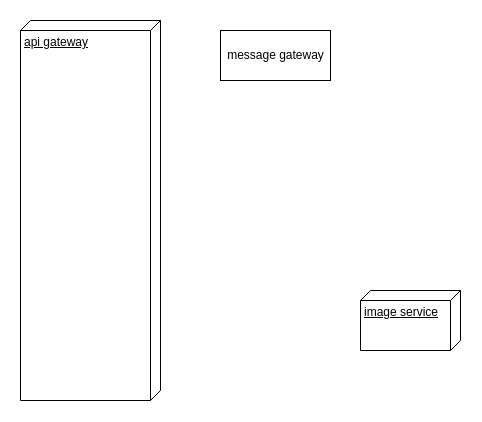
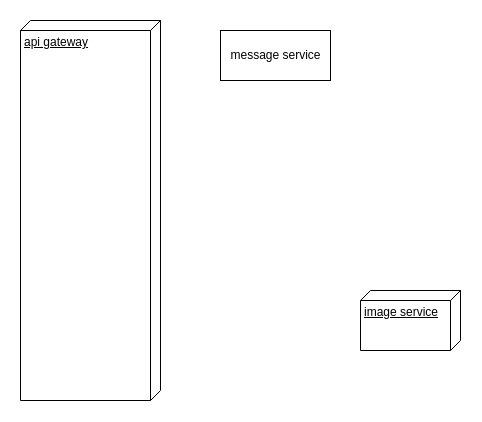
(276, 56) -> (276, 56)
